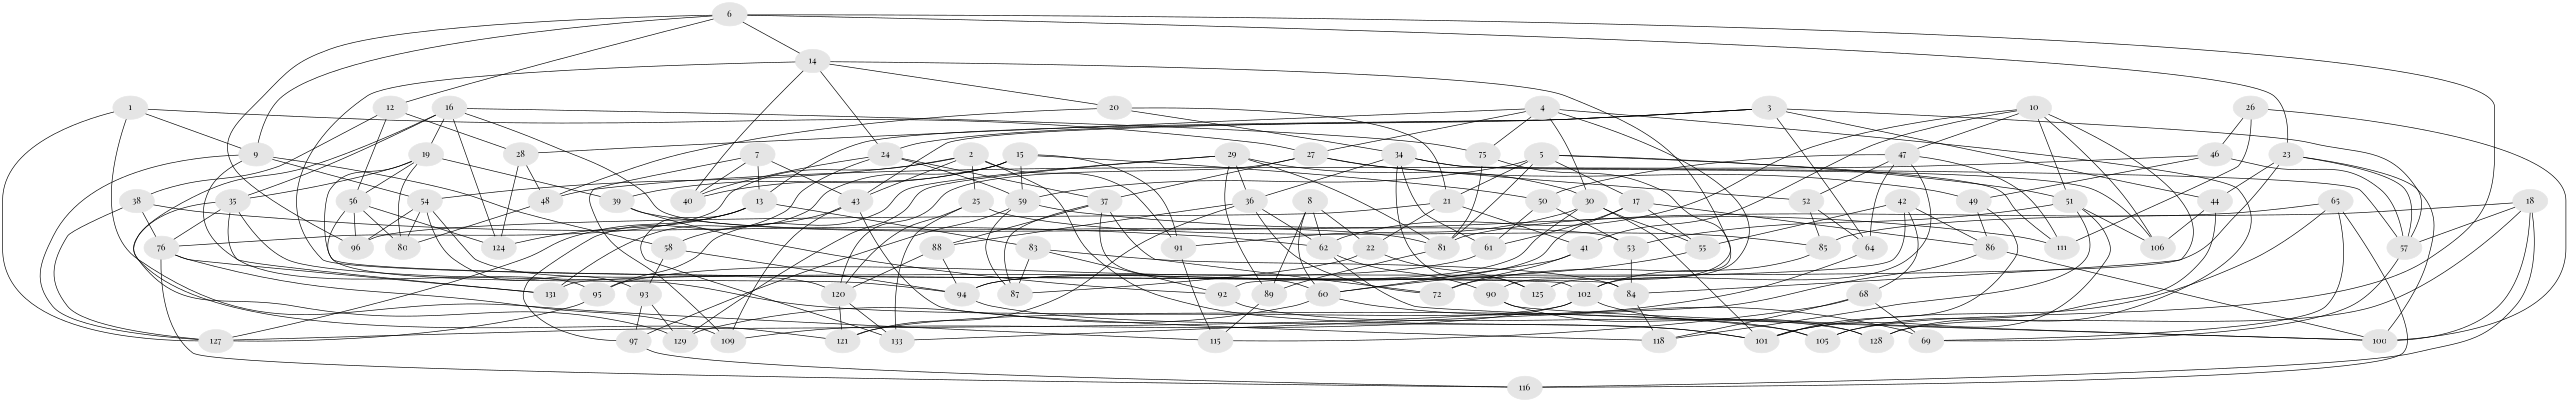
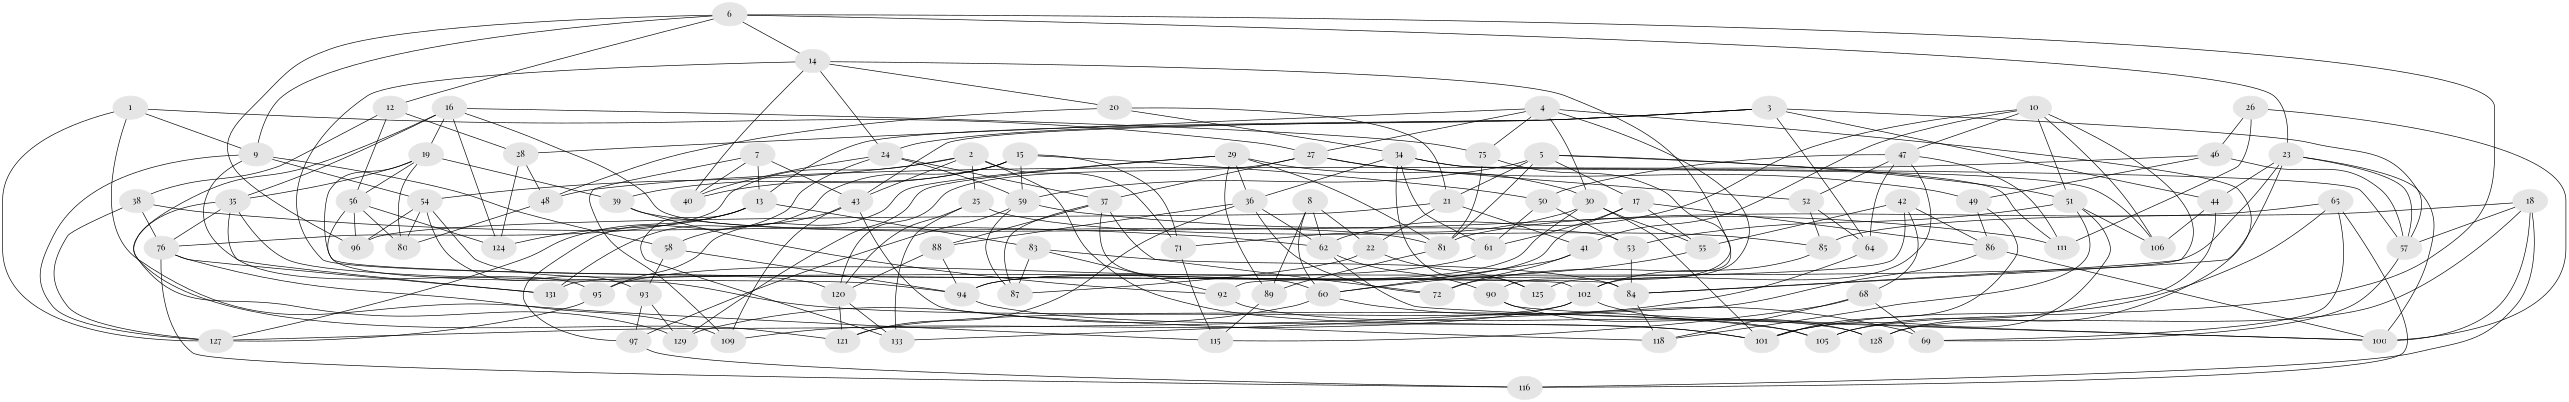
(1179, 248) -> (1179, 248)
none -> (1993, 274)
